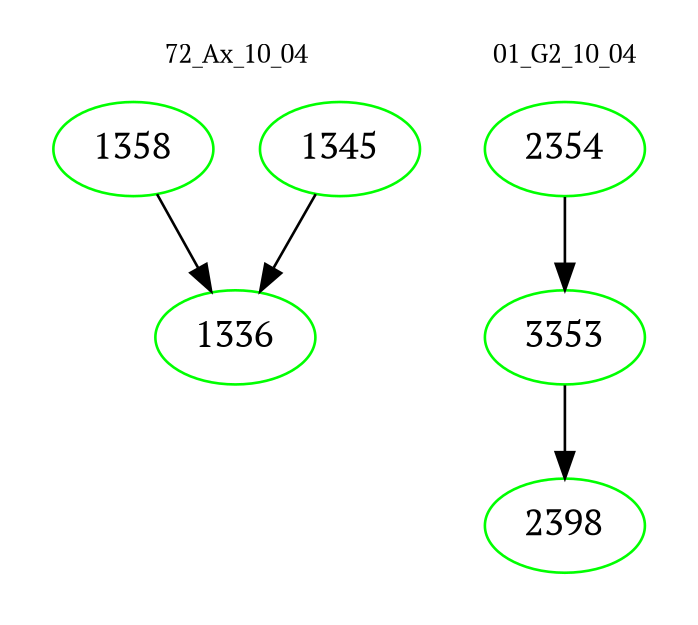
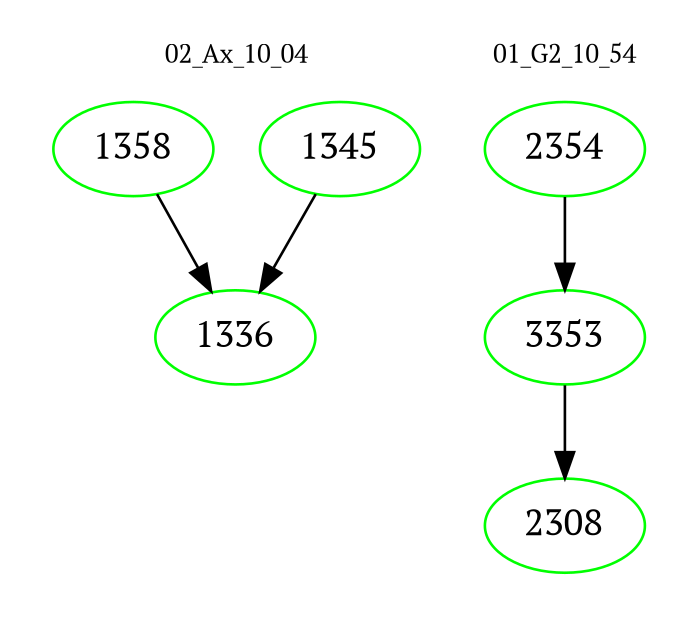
(237, 56) -> (237, 56)
(565, 56) -> (565, 56)
(565, 526) -> (565, 526)
